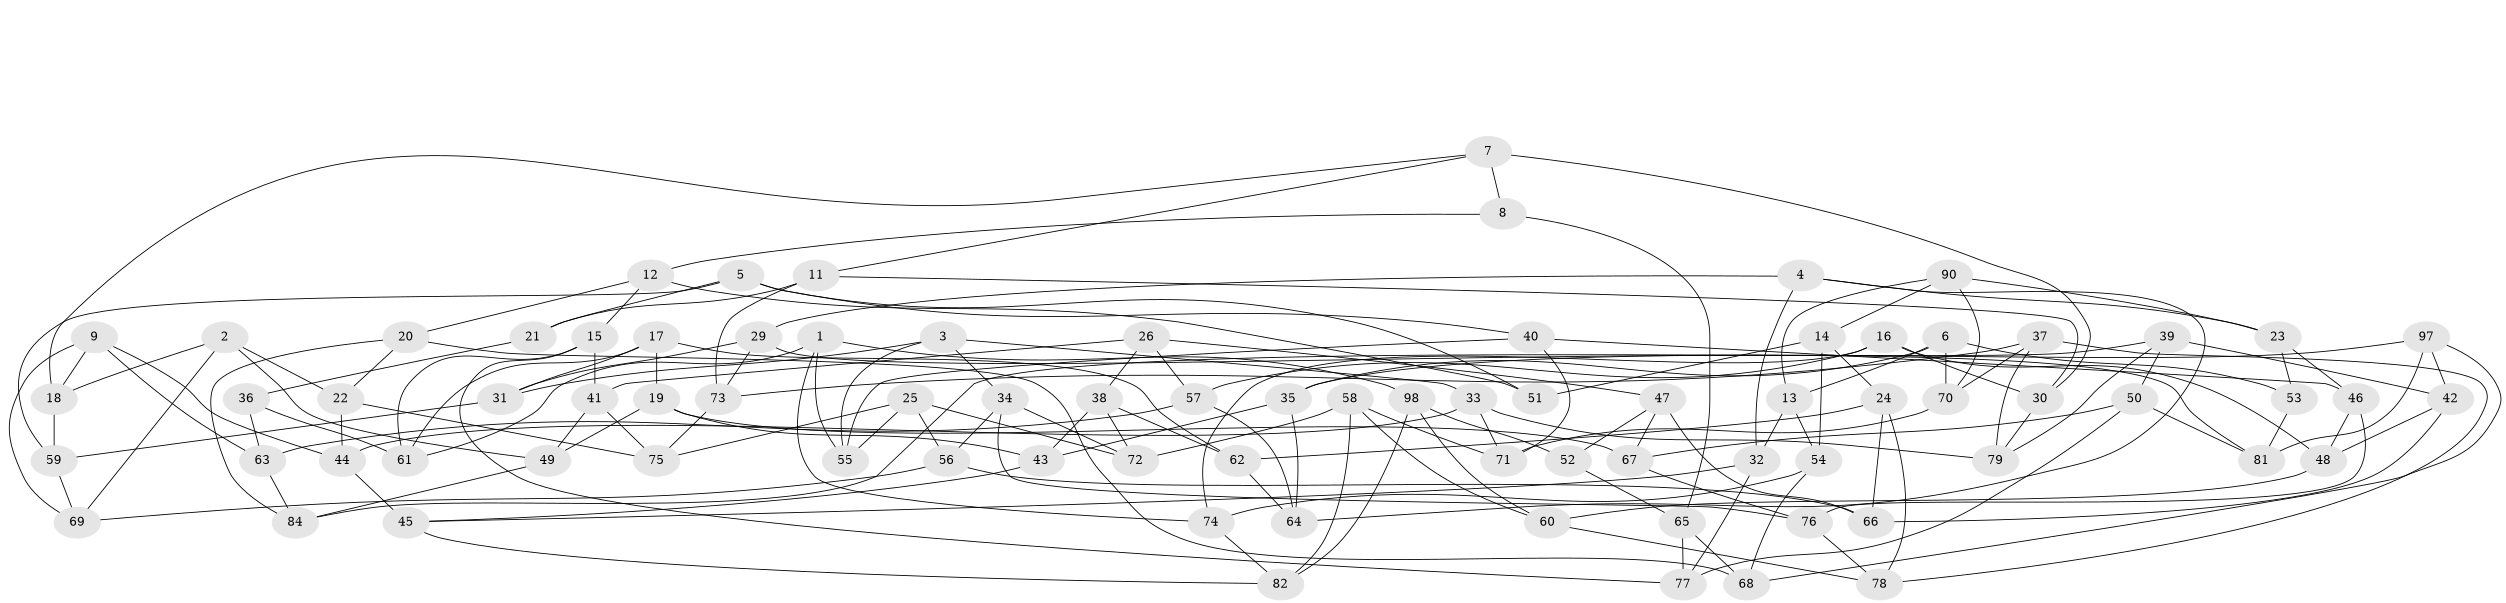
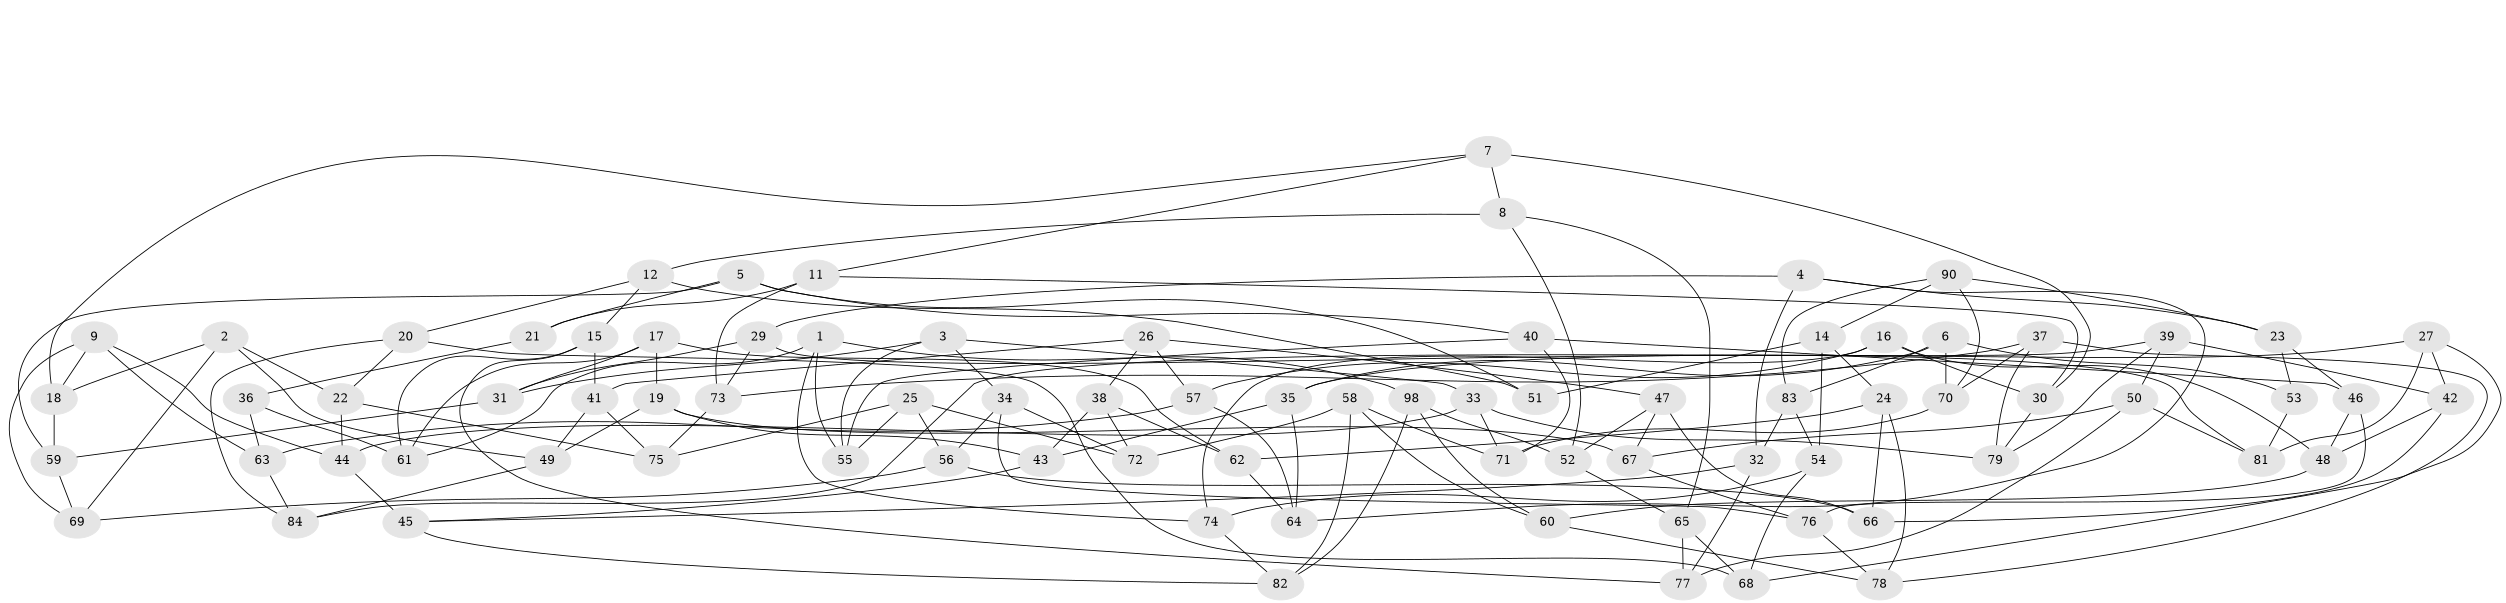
none -> (1566, 332)
(2427, 337) -> (2427, 337)
(1790, 399) -> (1790, 399)
